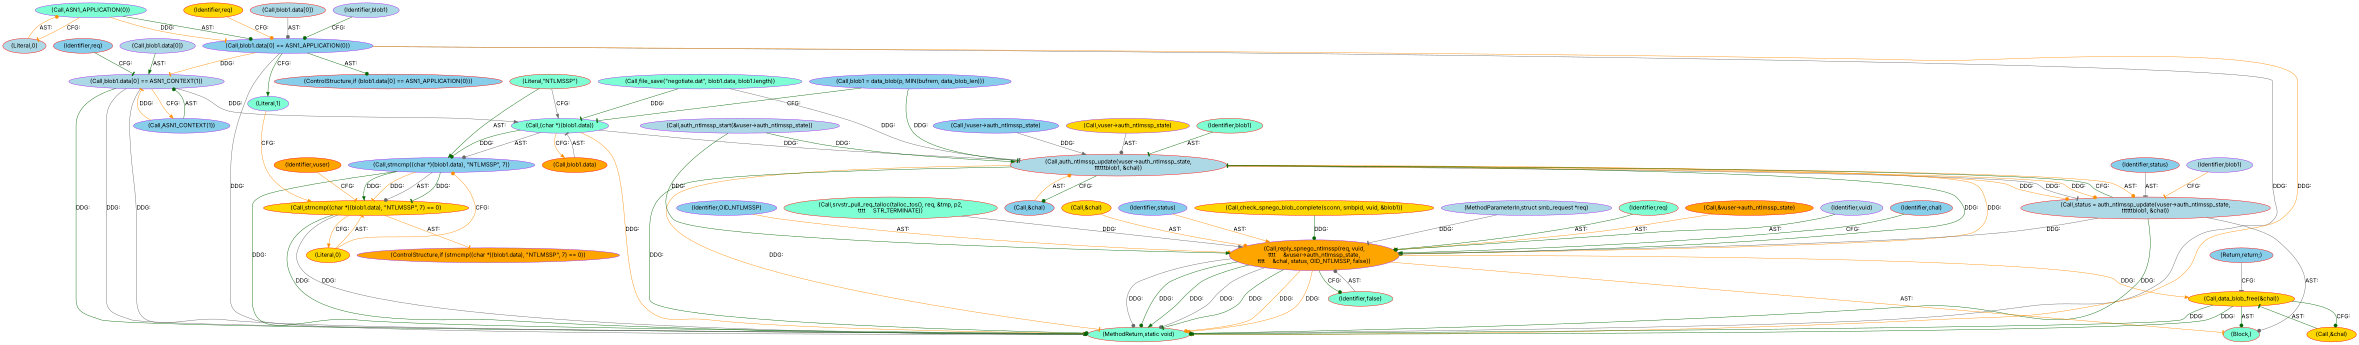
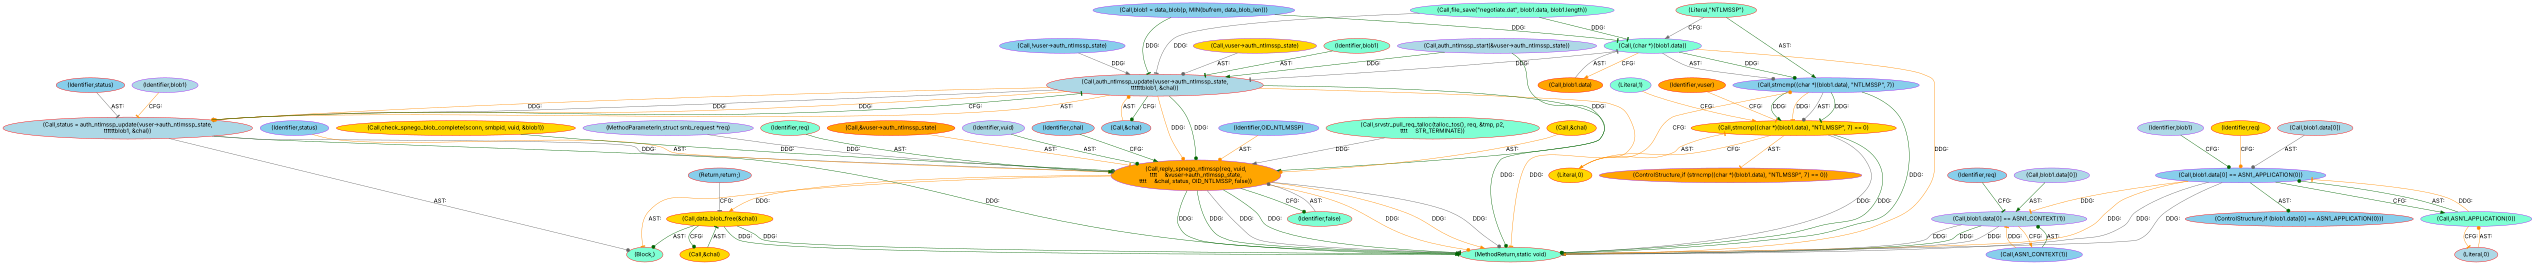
(272, 71) -> (2358, 197)
(794, 104) -> (1520, 28)
(342, 117) -> none
